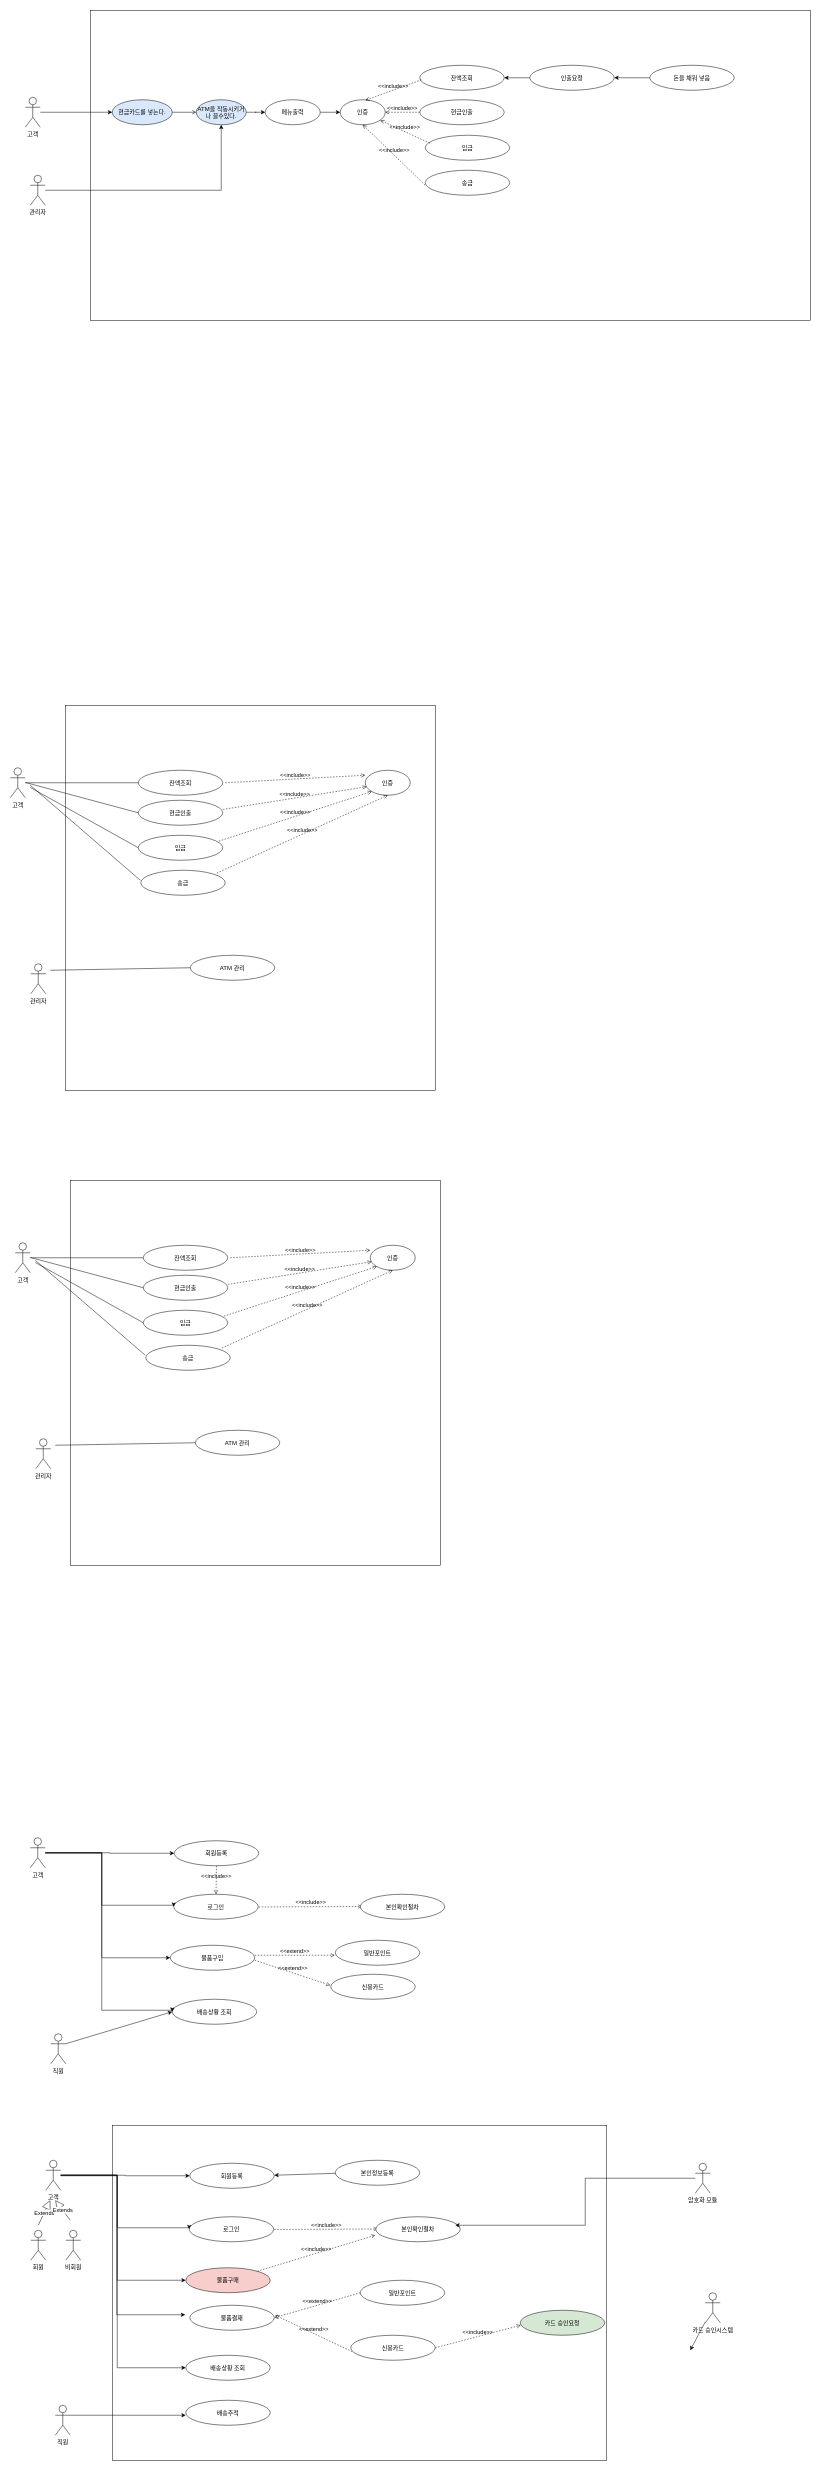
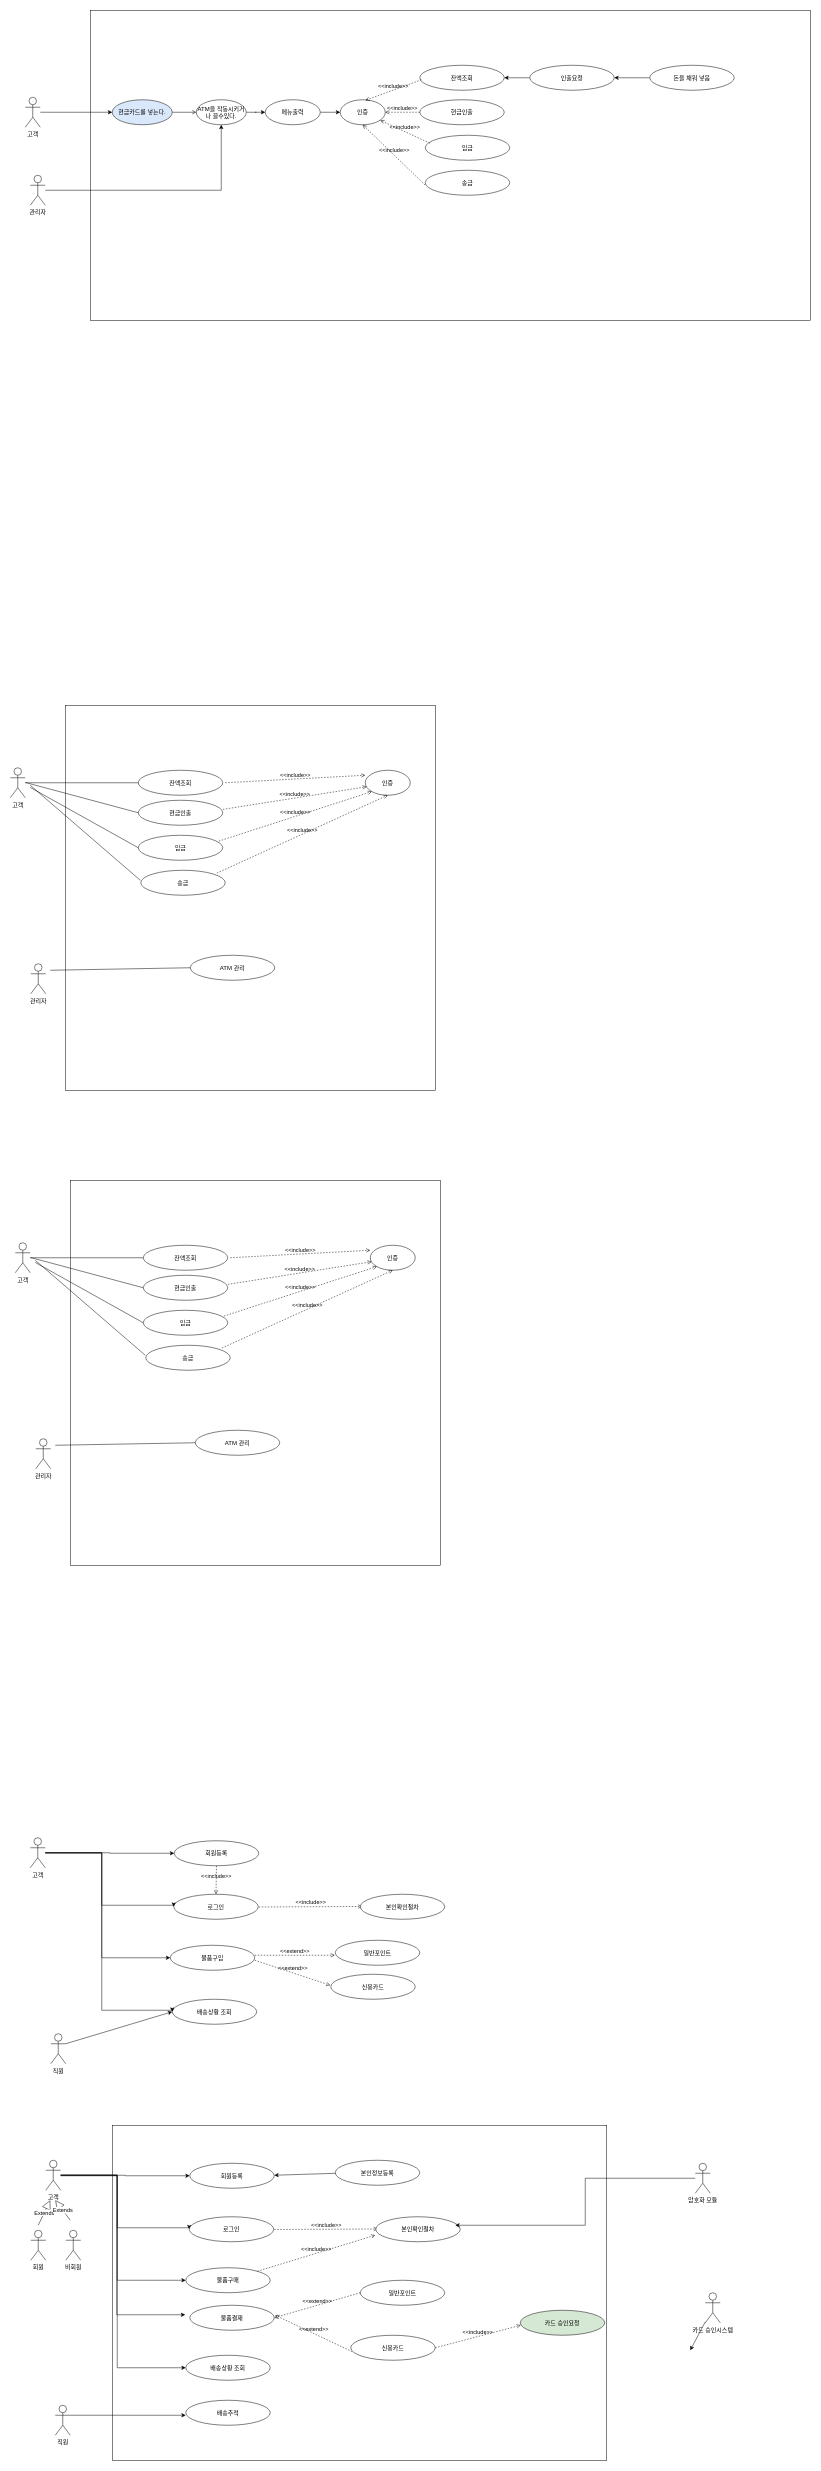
(221, 112) -> (221, 112)
(228, 2280) -> (228, 2280)
